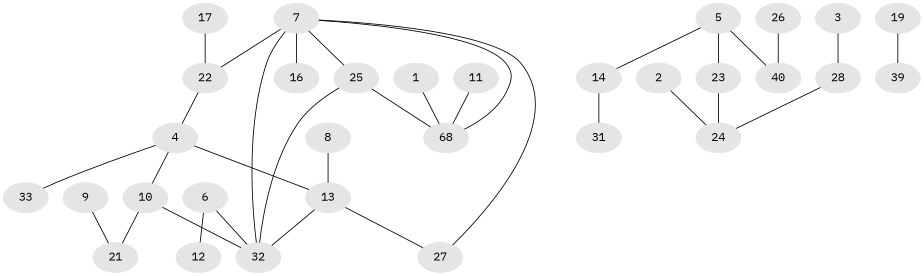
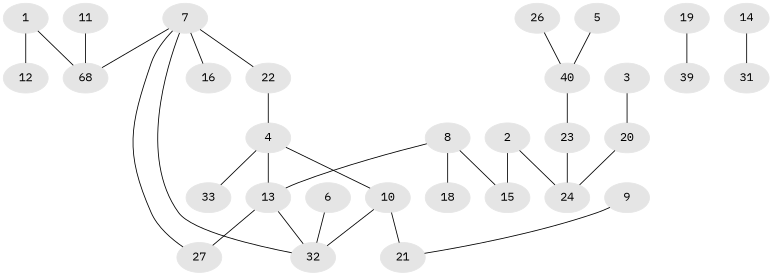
(205, 18) -> none
(659, 48) -> none
(718, 48) -> (567, 108)
(356, 78) -> none
(838, 78) -> (627, 138)
none -> (448, 198)
none -> (507, 198)
(202, 222) -> (26, 48)
